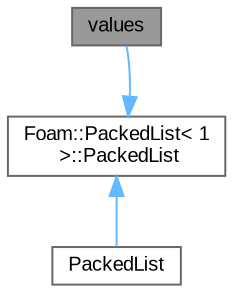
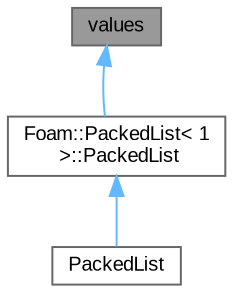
(129, 71) -> (103, 91)
